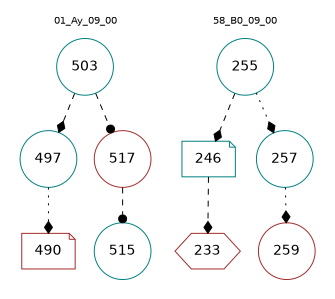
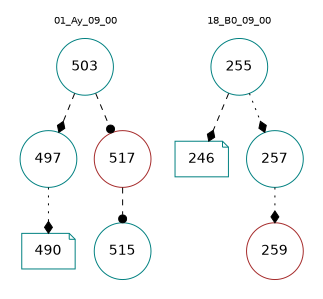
(245, 21) -> (239, 21)
(48, 251) -> (48, 251)
(208, 251) -> none
